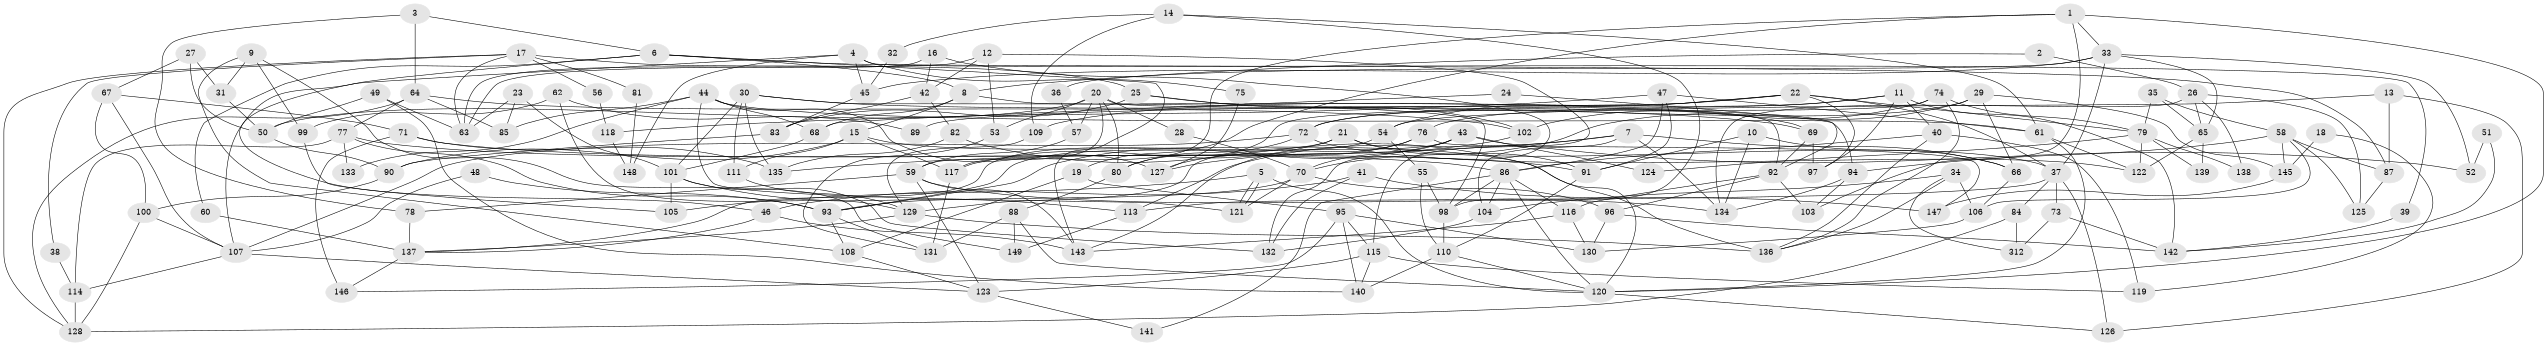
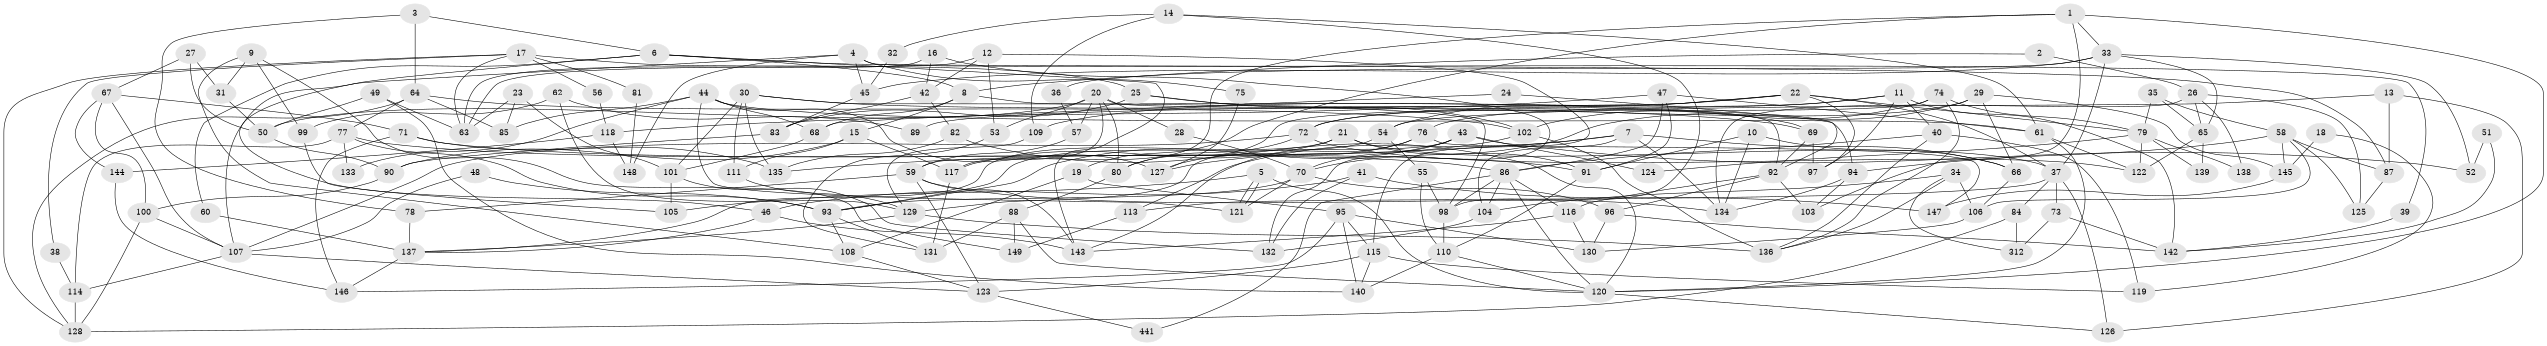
(1318, 147) -> (1639, 190)
none -> (117, 173)
(898, 200) -> none
(1147, 332) -> (1147, 332)
